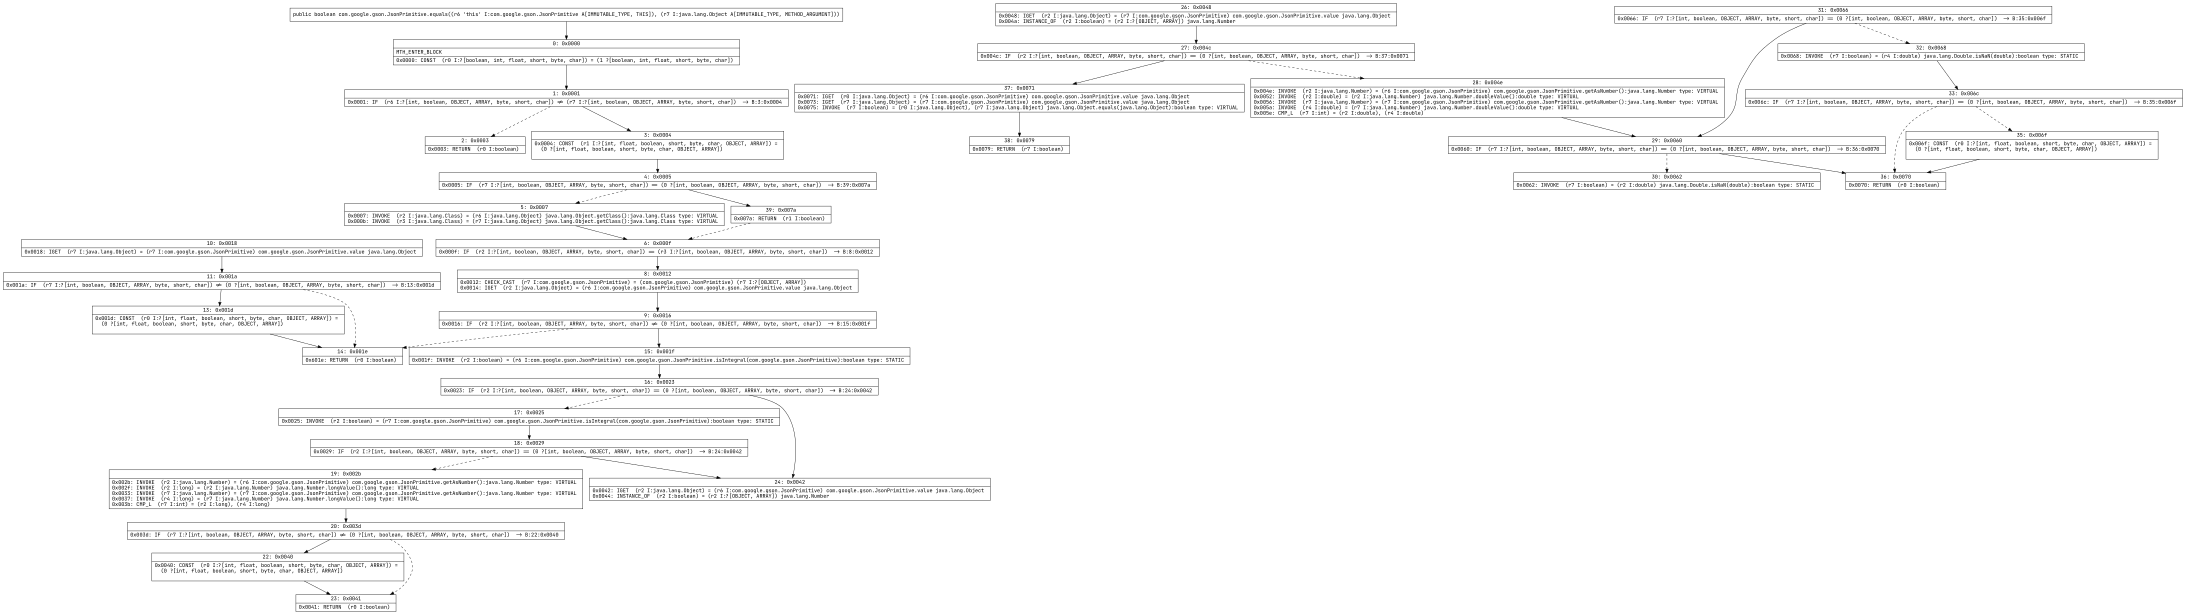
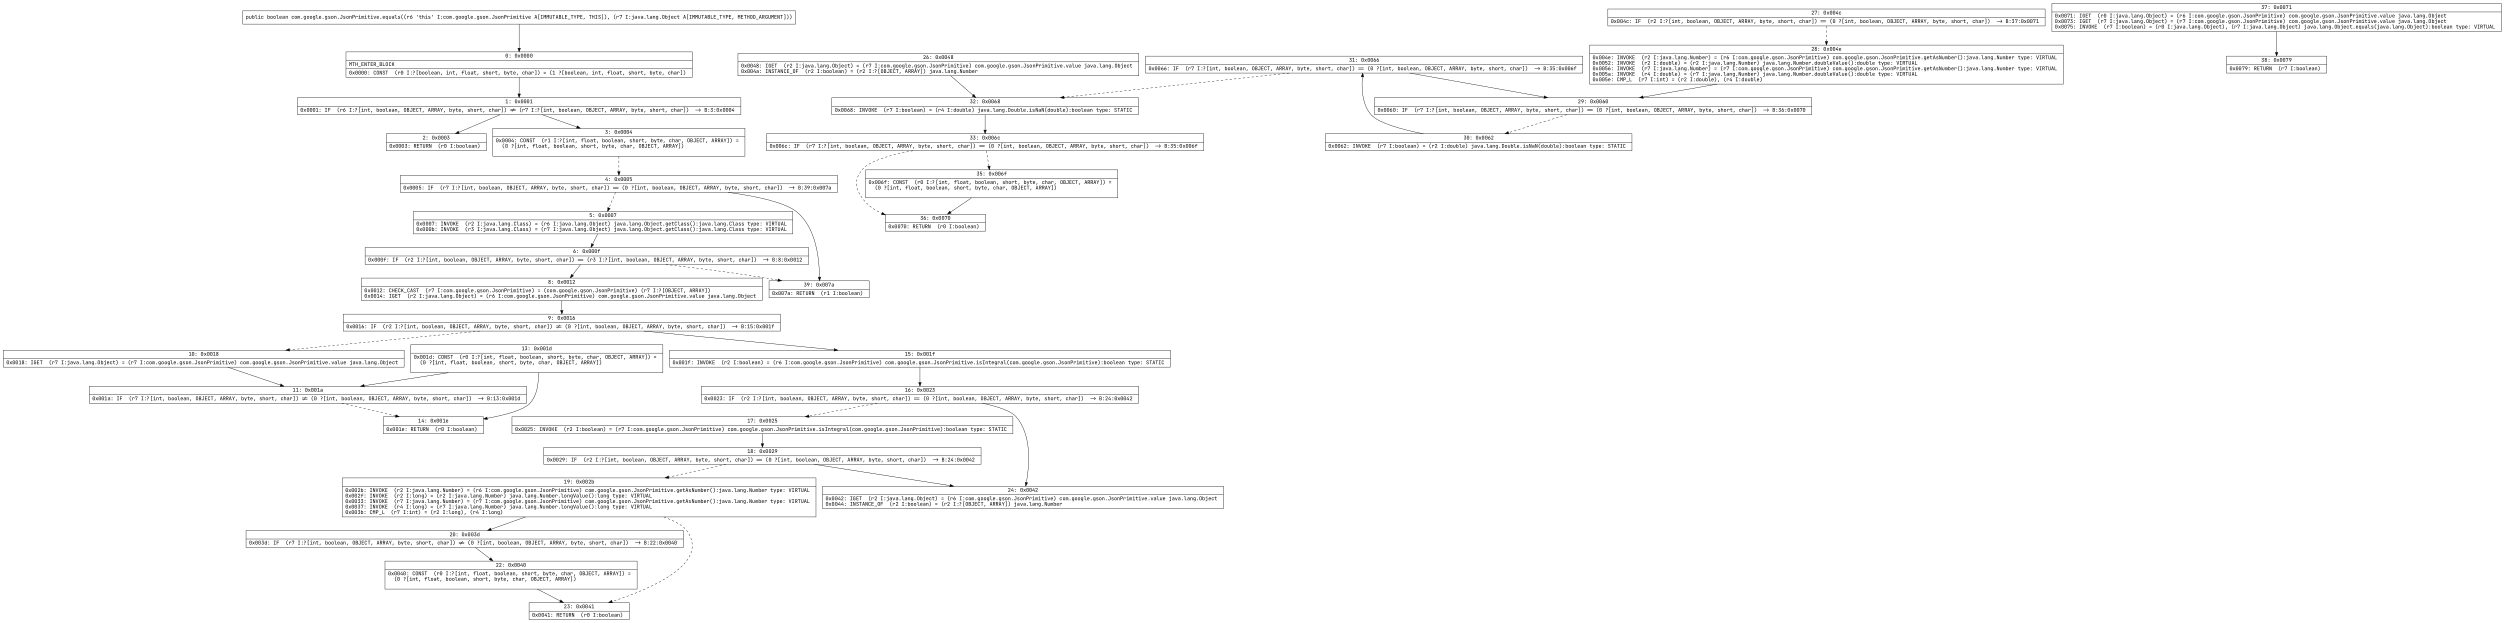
(1196, 33) -> (962, 86)
(1120, 72) -> none
none -> (1378, 120)
(522, 121) -> (479, 123)
(1781, 163) -> none
(658, 164) -> (619, 164)
(721, 231) -> (722, 271)
(221, 296) -> (406, 379)
(489, 337) -> (385, 340)
(353, 360) -> (433, 429)
(412, 565) -> (677, 570)
